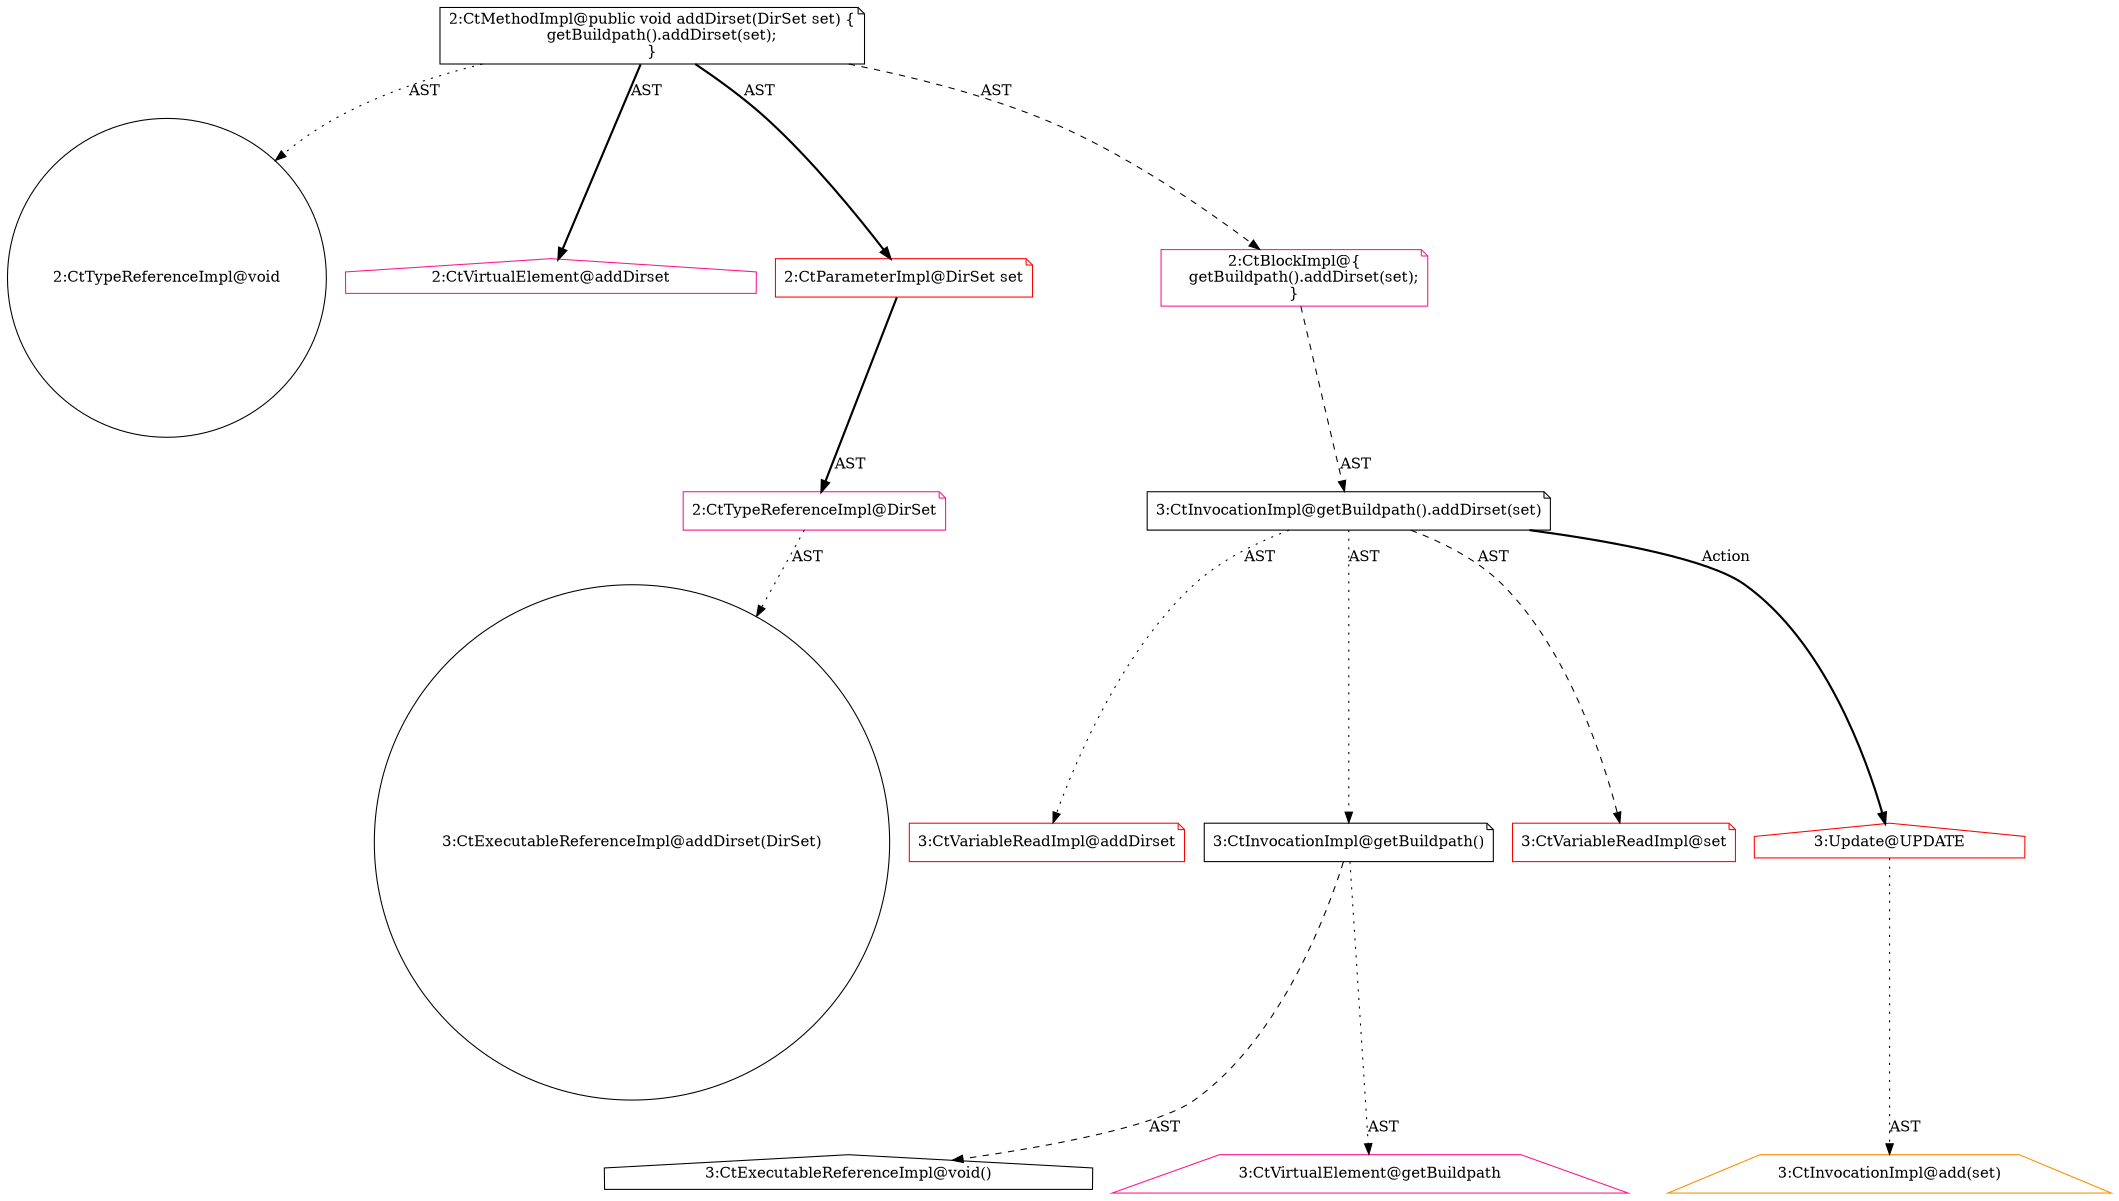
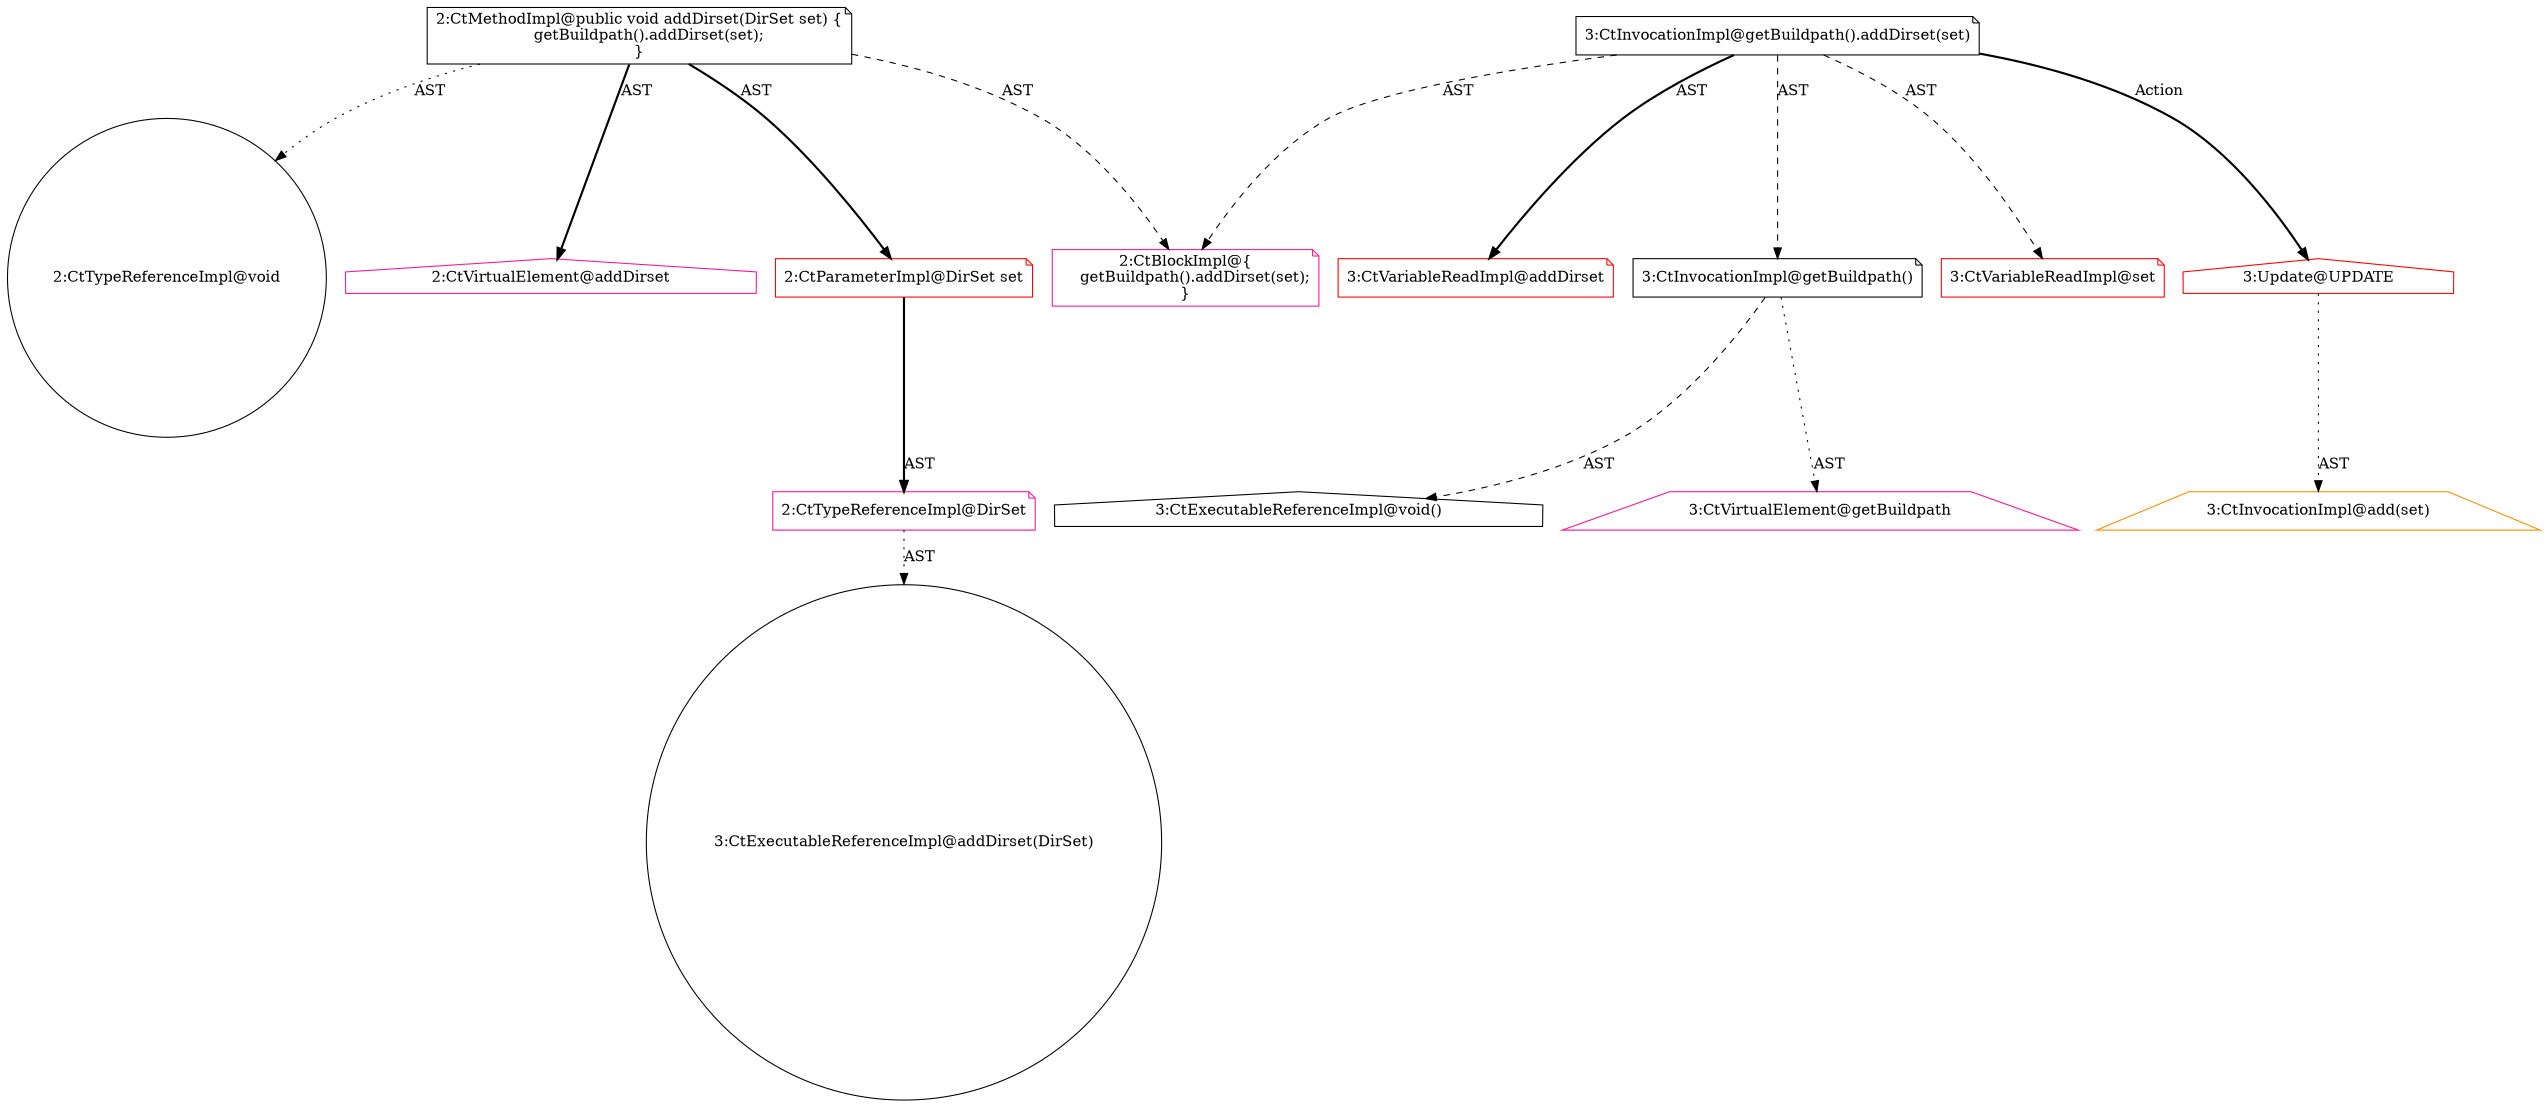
(1321, 394) -> (1386, 97)
(1142, 645) -> (1602, 136)
(1349, 671) -> (1778, 152)
